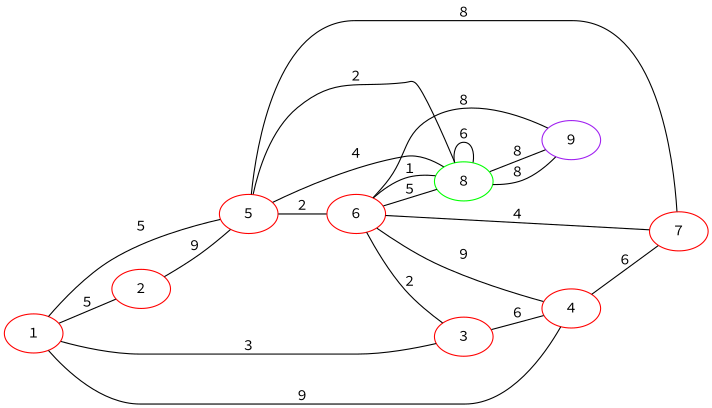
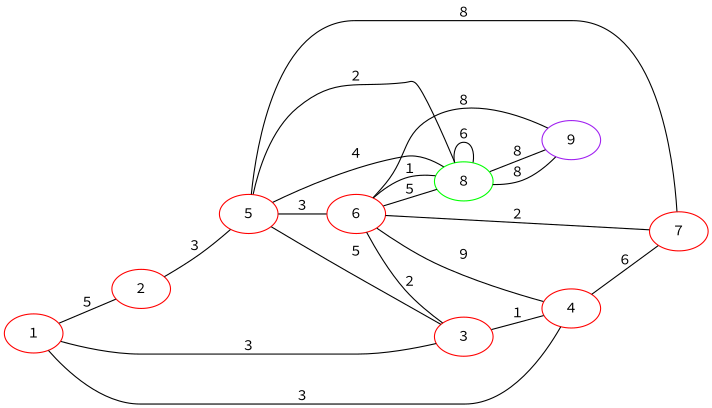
(302, 206) -> (302, 206)
(518, 215) -> (518, 215)
(195, 246) -> (195, 246)
(125, 252) -> (356, 276)
(518, 313) -> (518, 313)
(302, 396) -> (302, 396)
